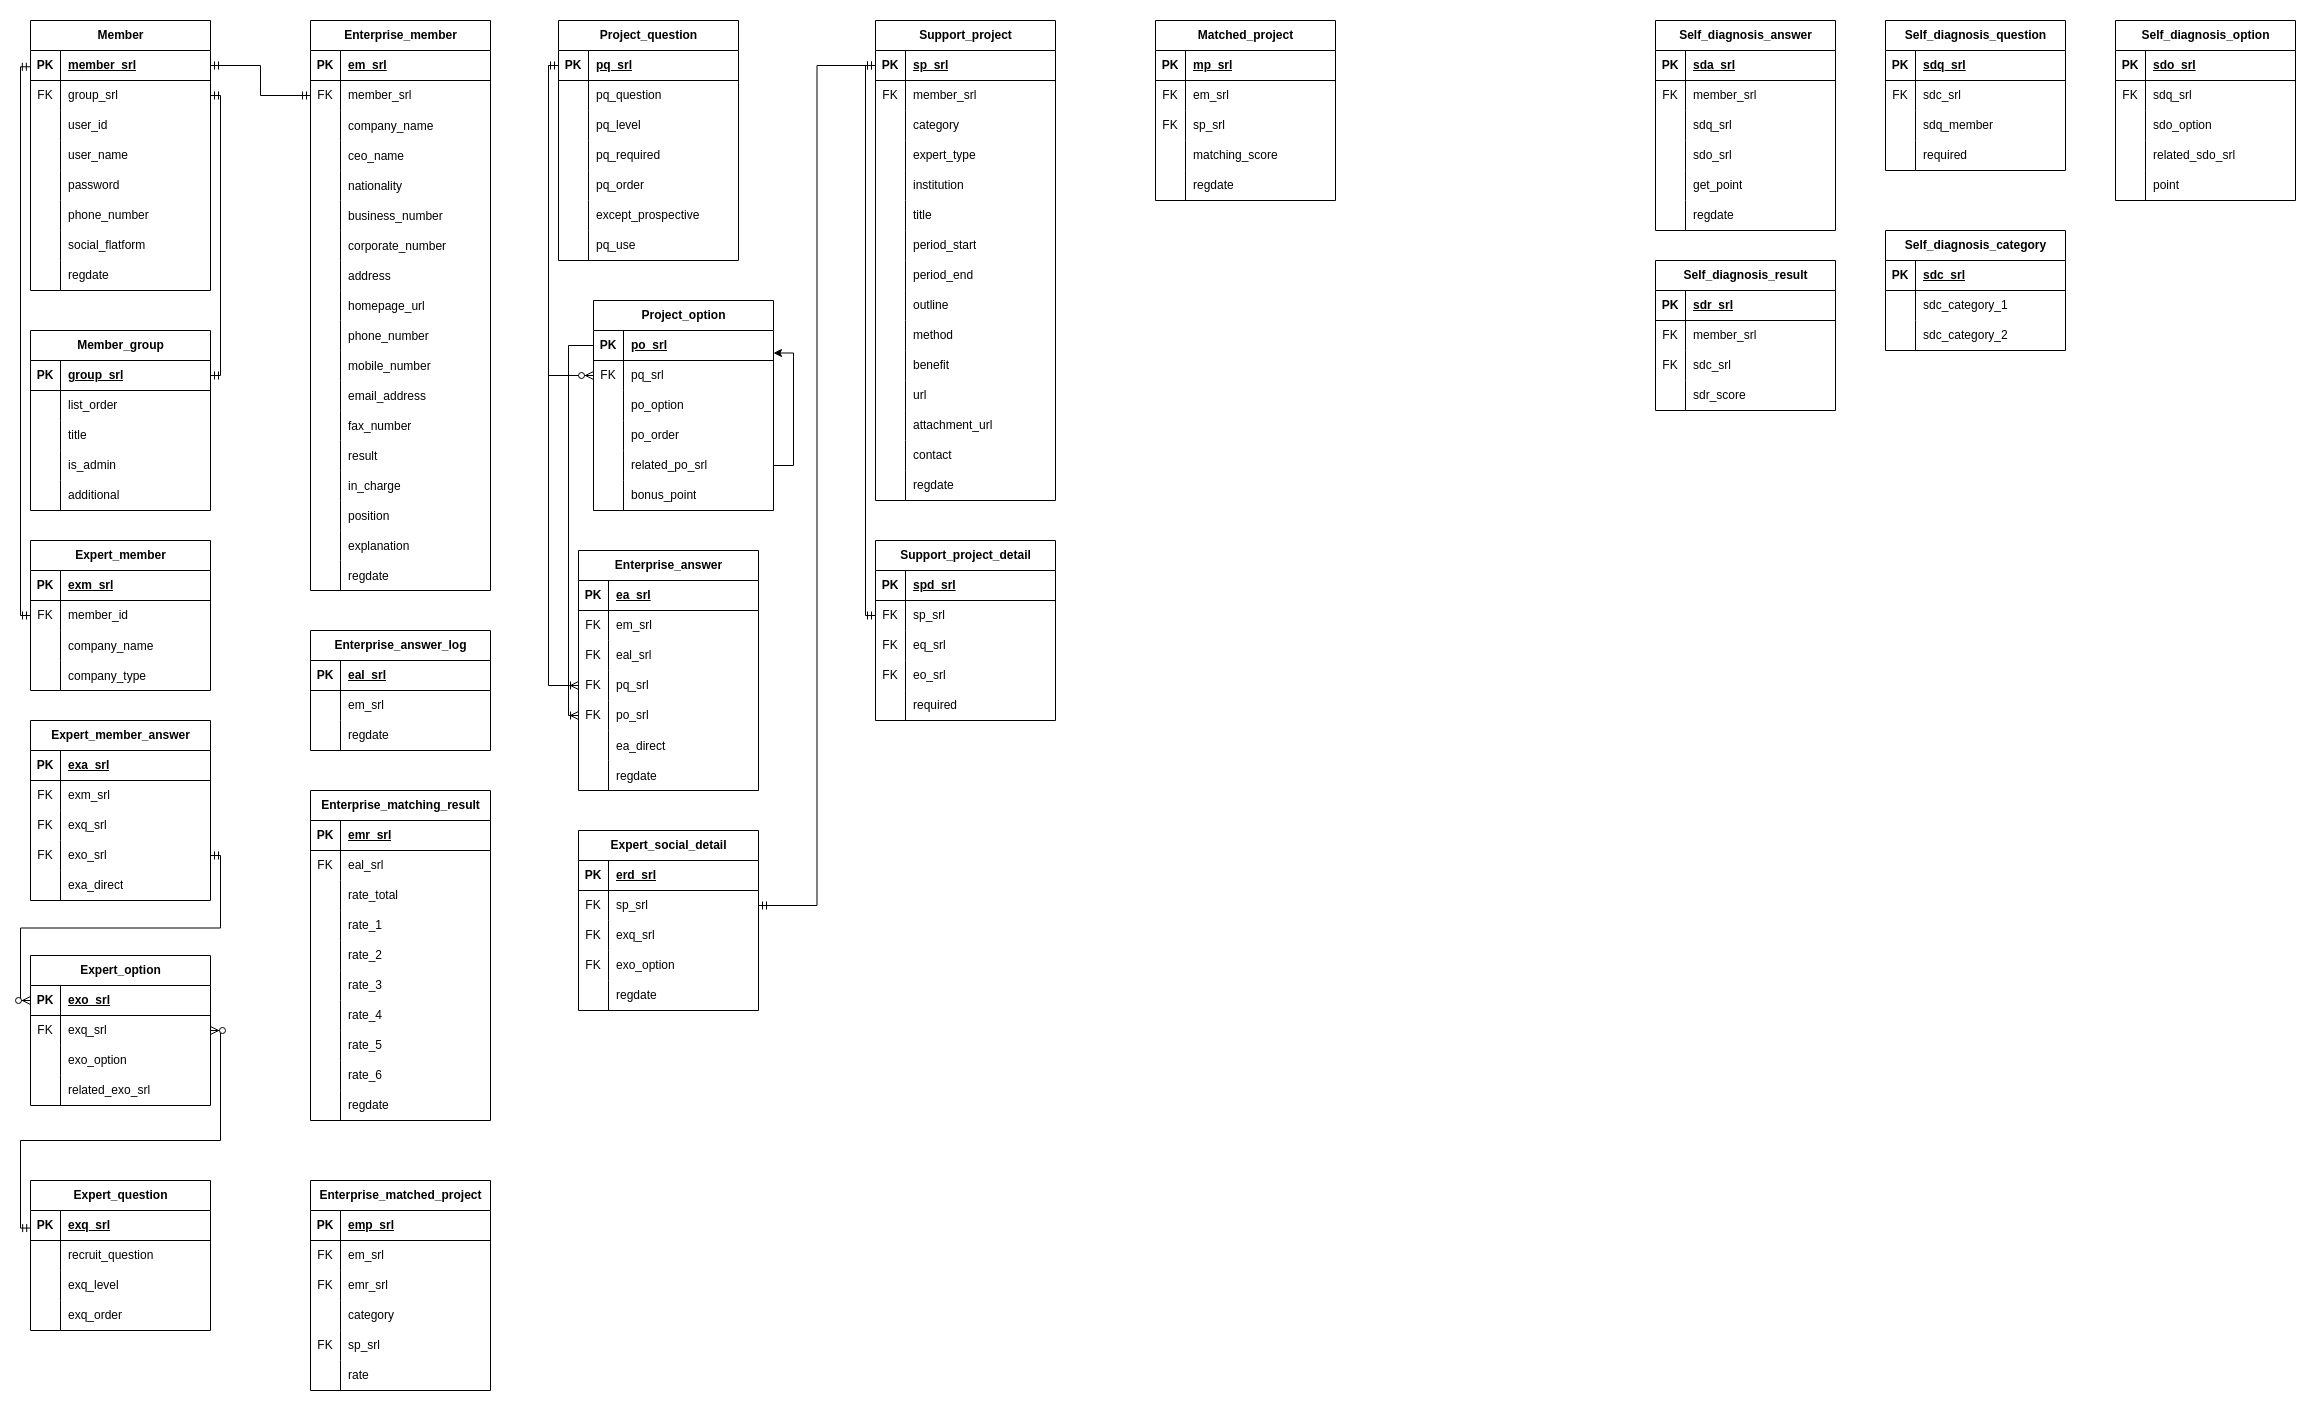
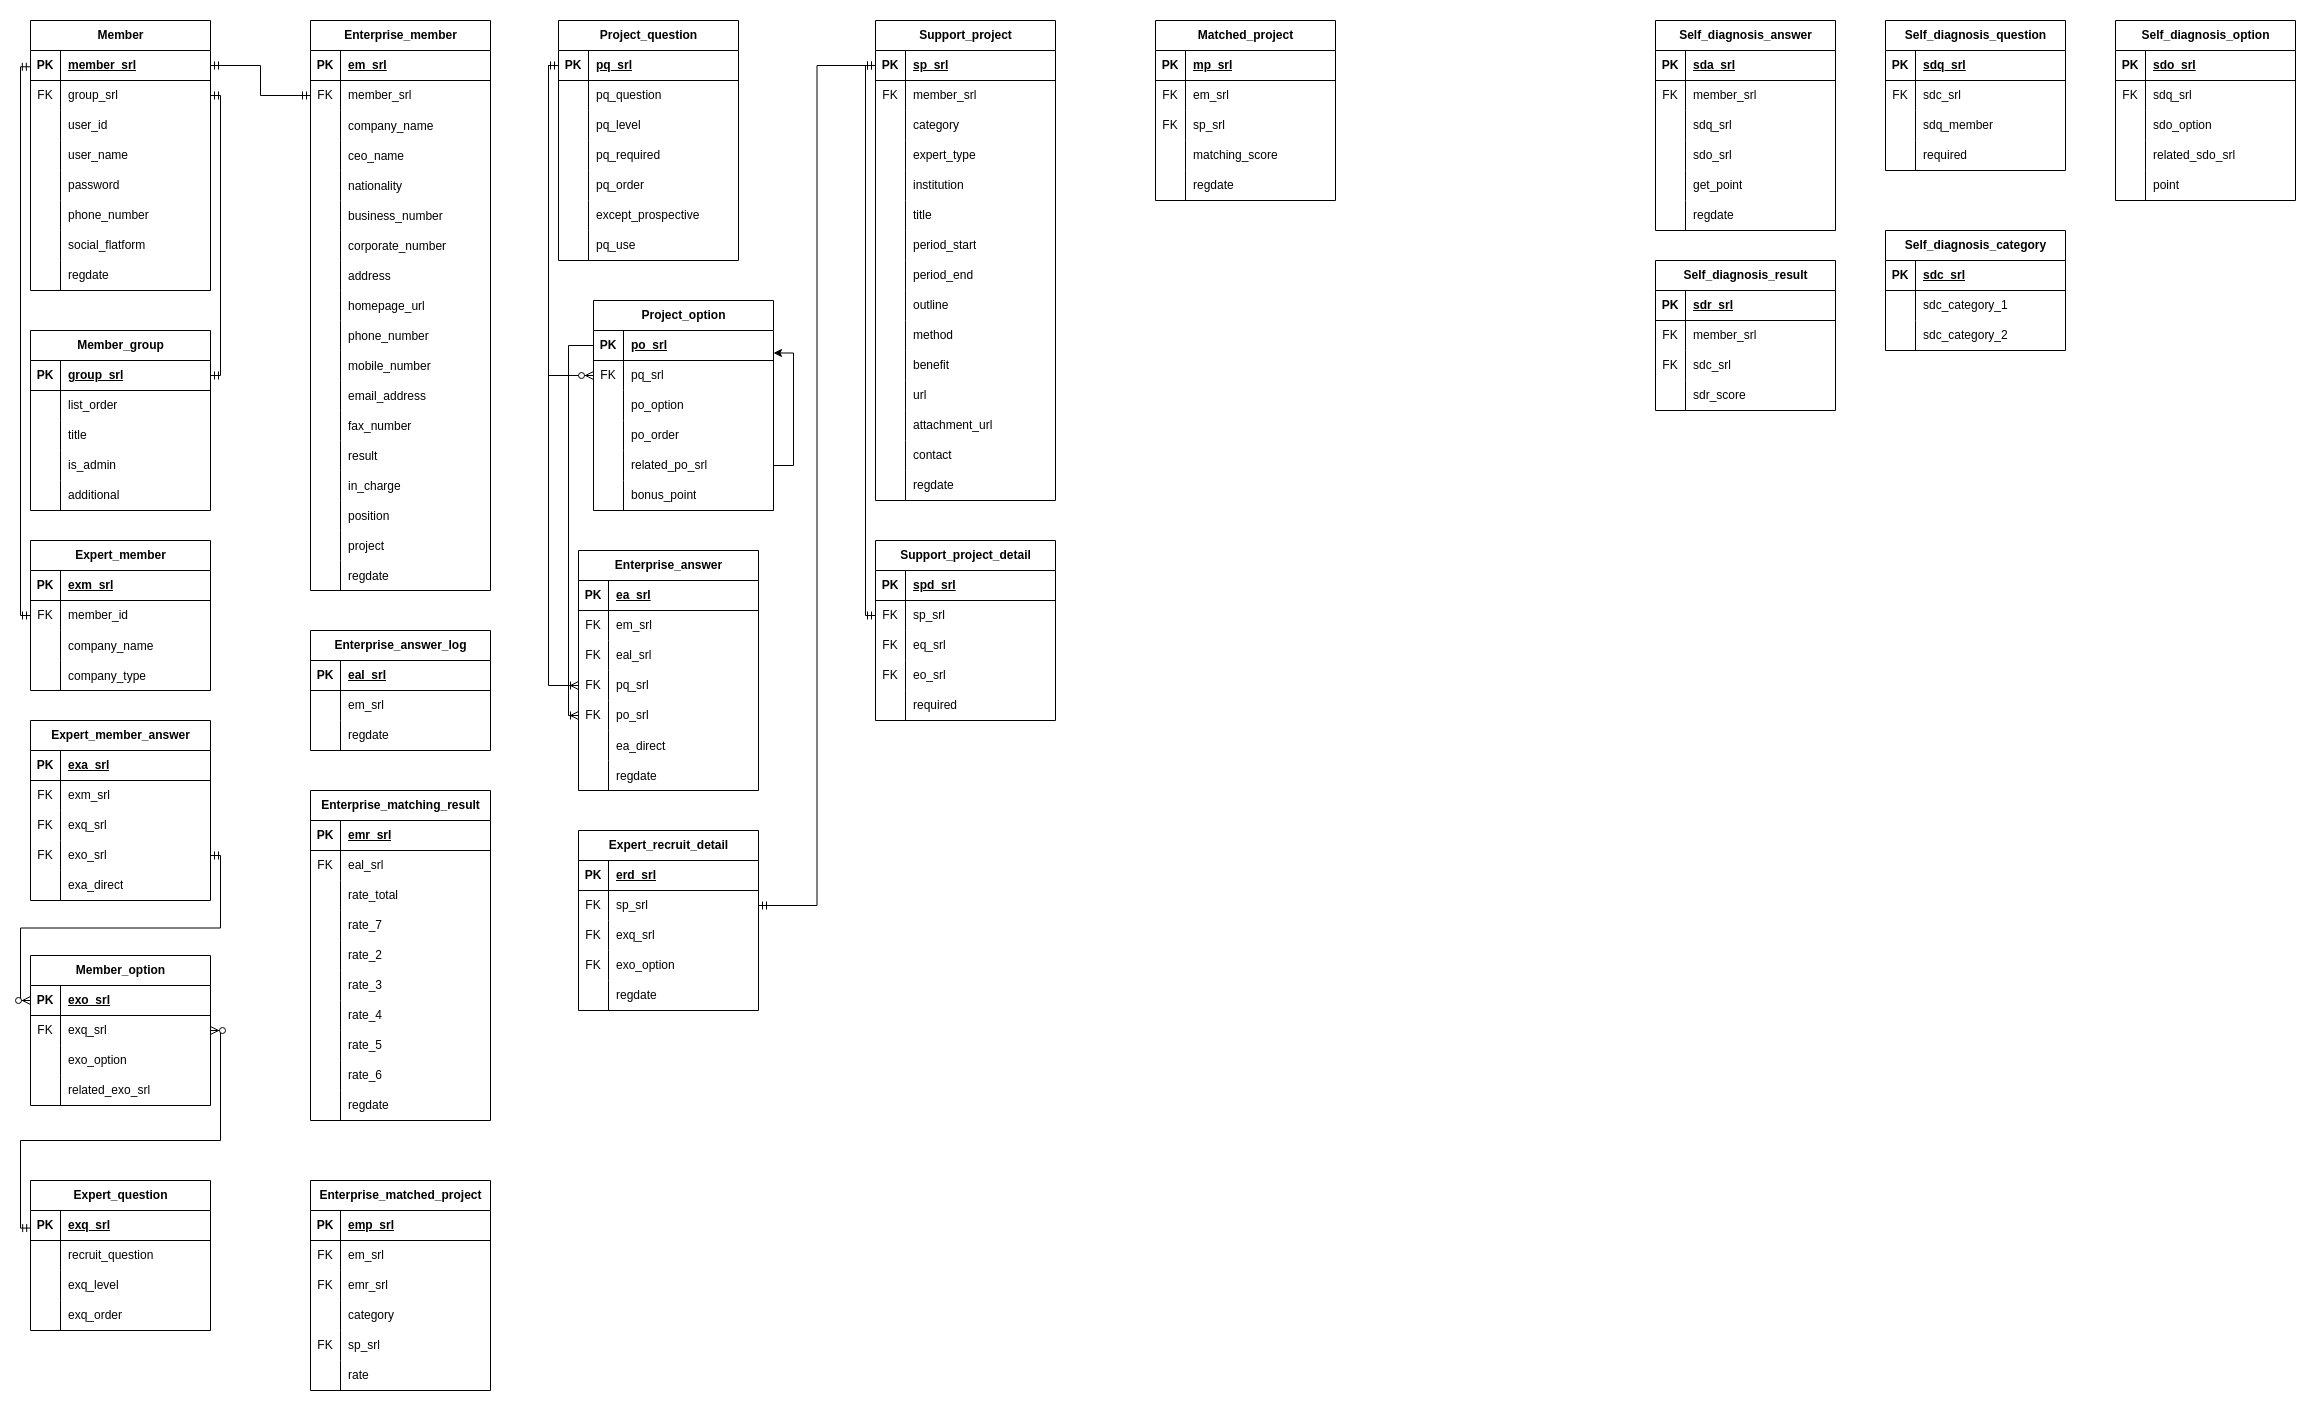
(382, 546) -> (372, 546)
(669, 846) -> (669, 846)
(369, 926) -> (369, 926)
(121, 971) -> (121, 971)
